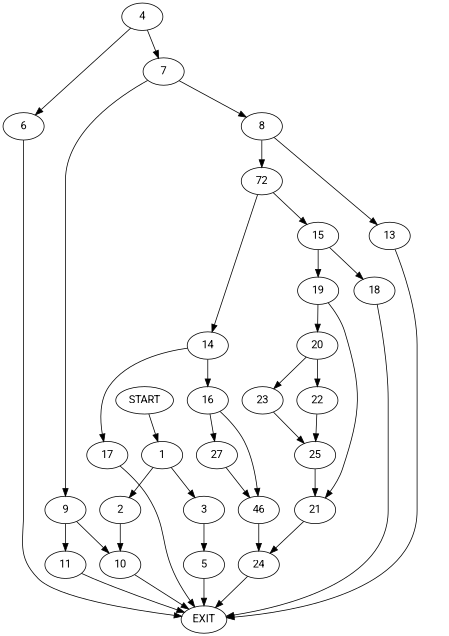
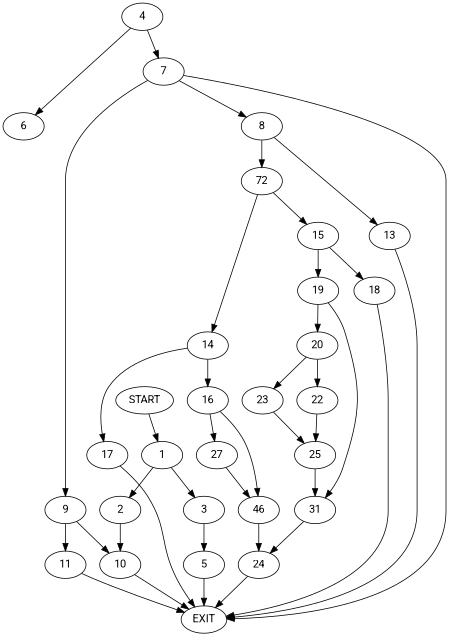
(24, 433) -> (446, 329)
(315, 510) -> (315, 510)
